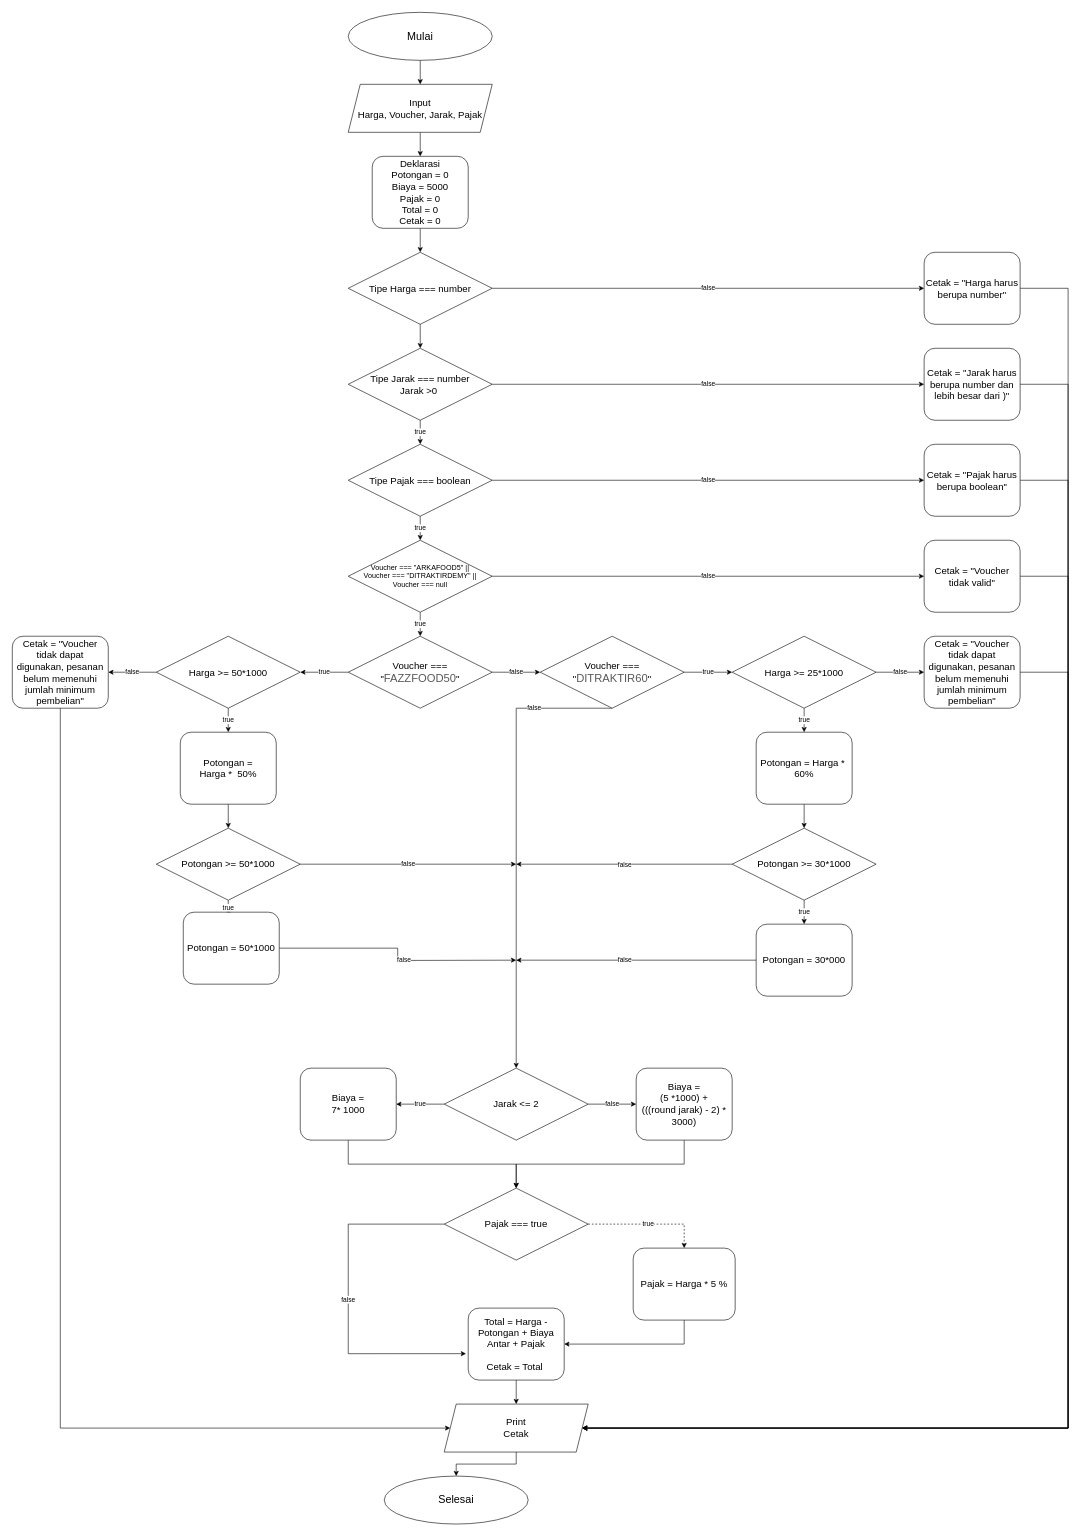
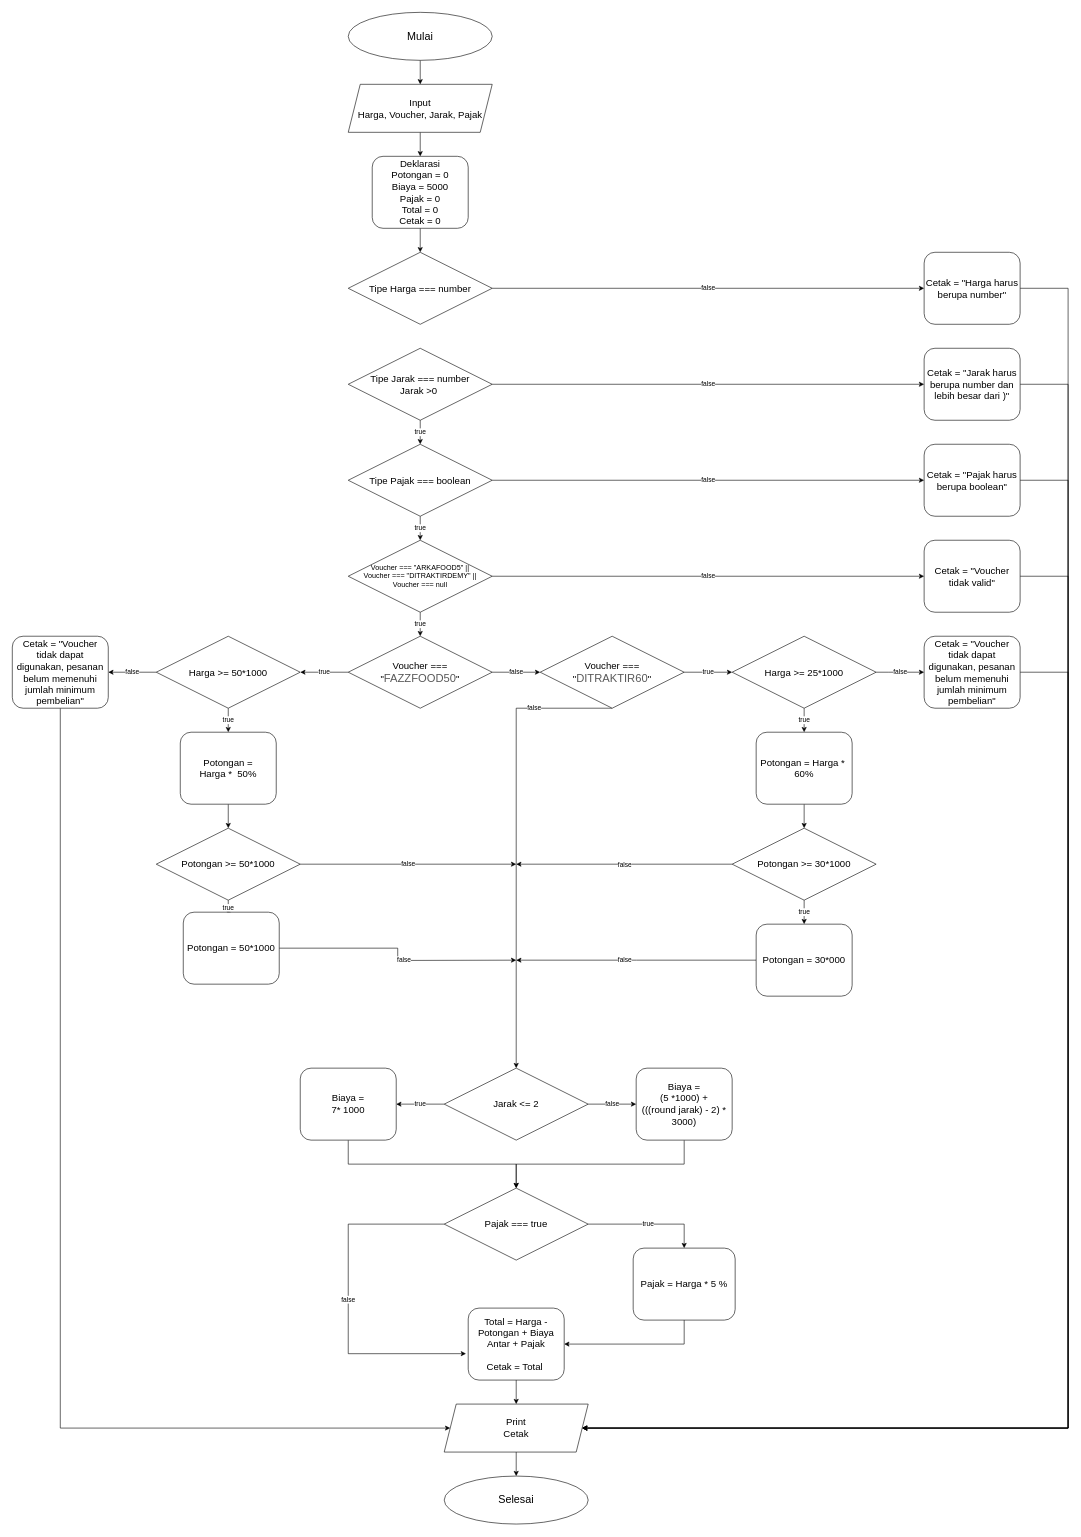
(420, 342) -> none
(615, 1224) -> (615, 1224)
(456, 1500) -> (516, 1500)
